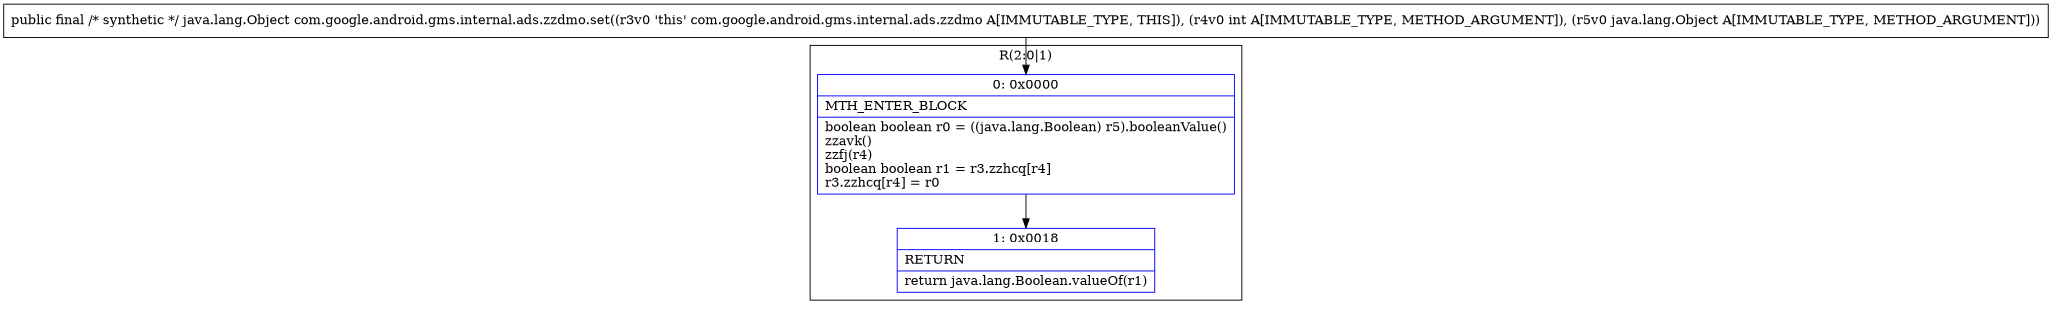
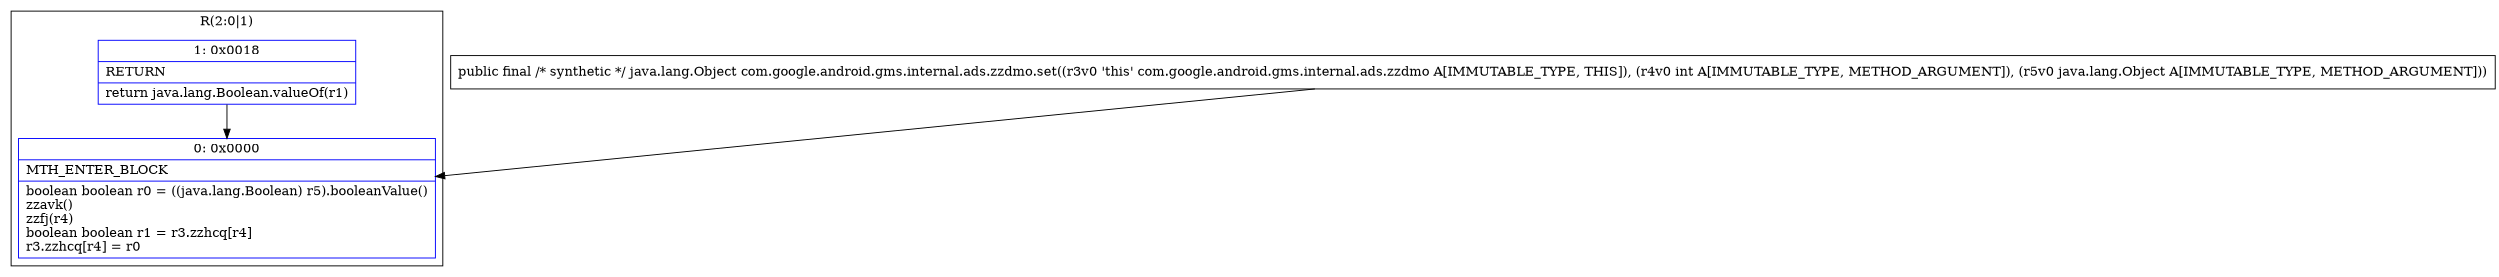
(1026, 206) -> (227, 117)
